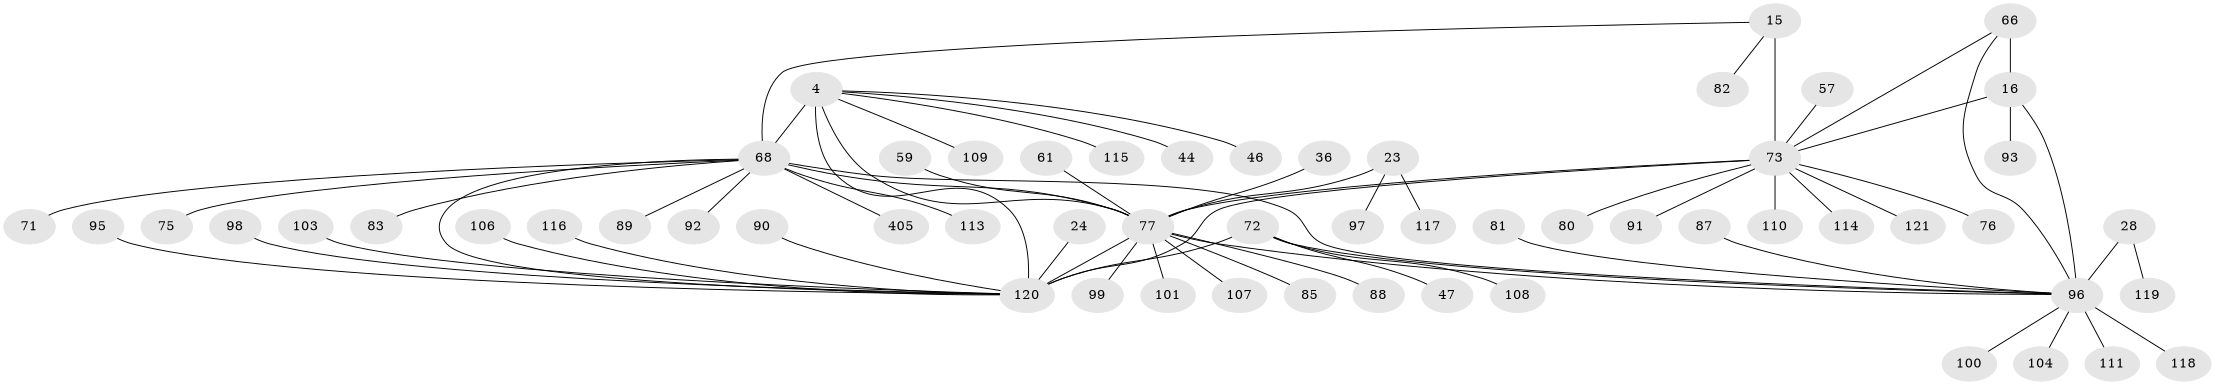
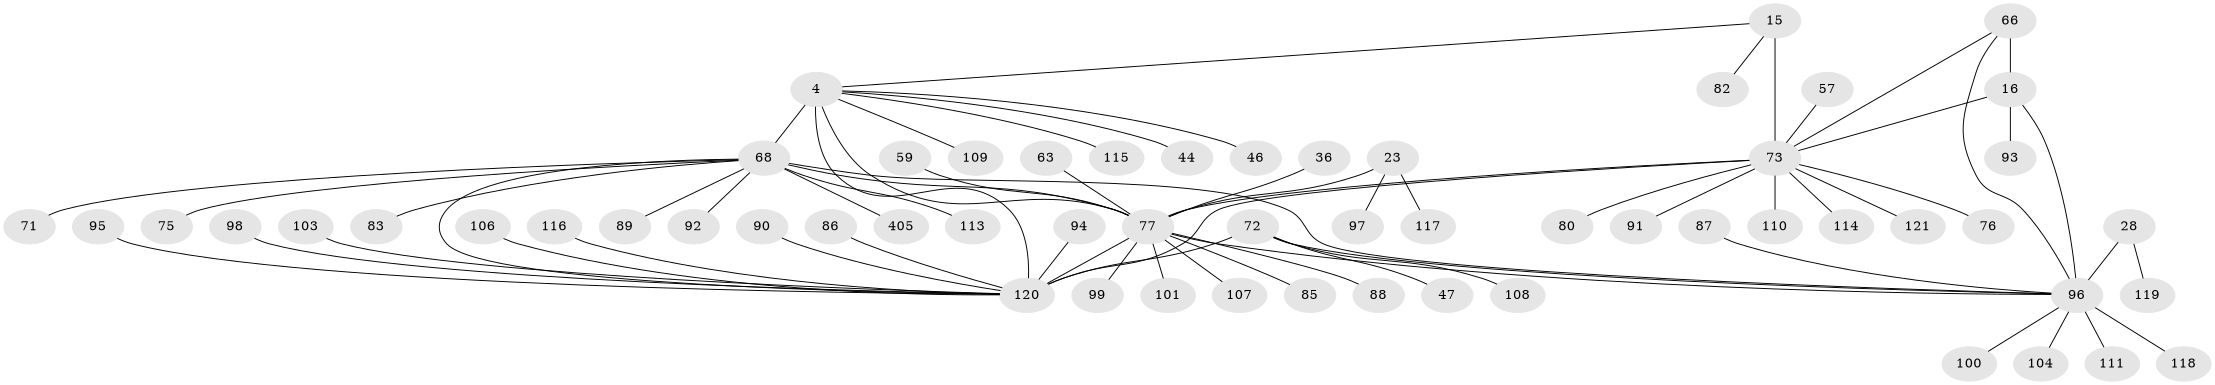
(1228, 36) -> (1296, 55)
(1046, 158) -> (1046, 158)
none -> (831, 227)
(1079, 227) -> (1079, 227)
(1499, 227) -> none
